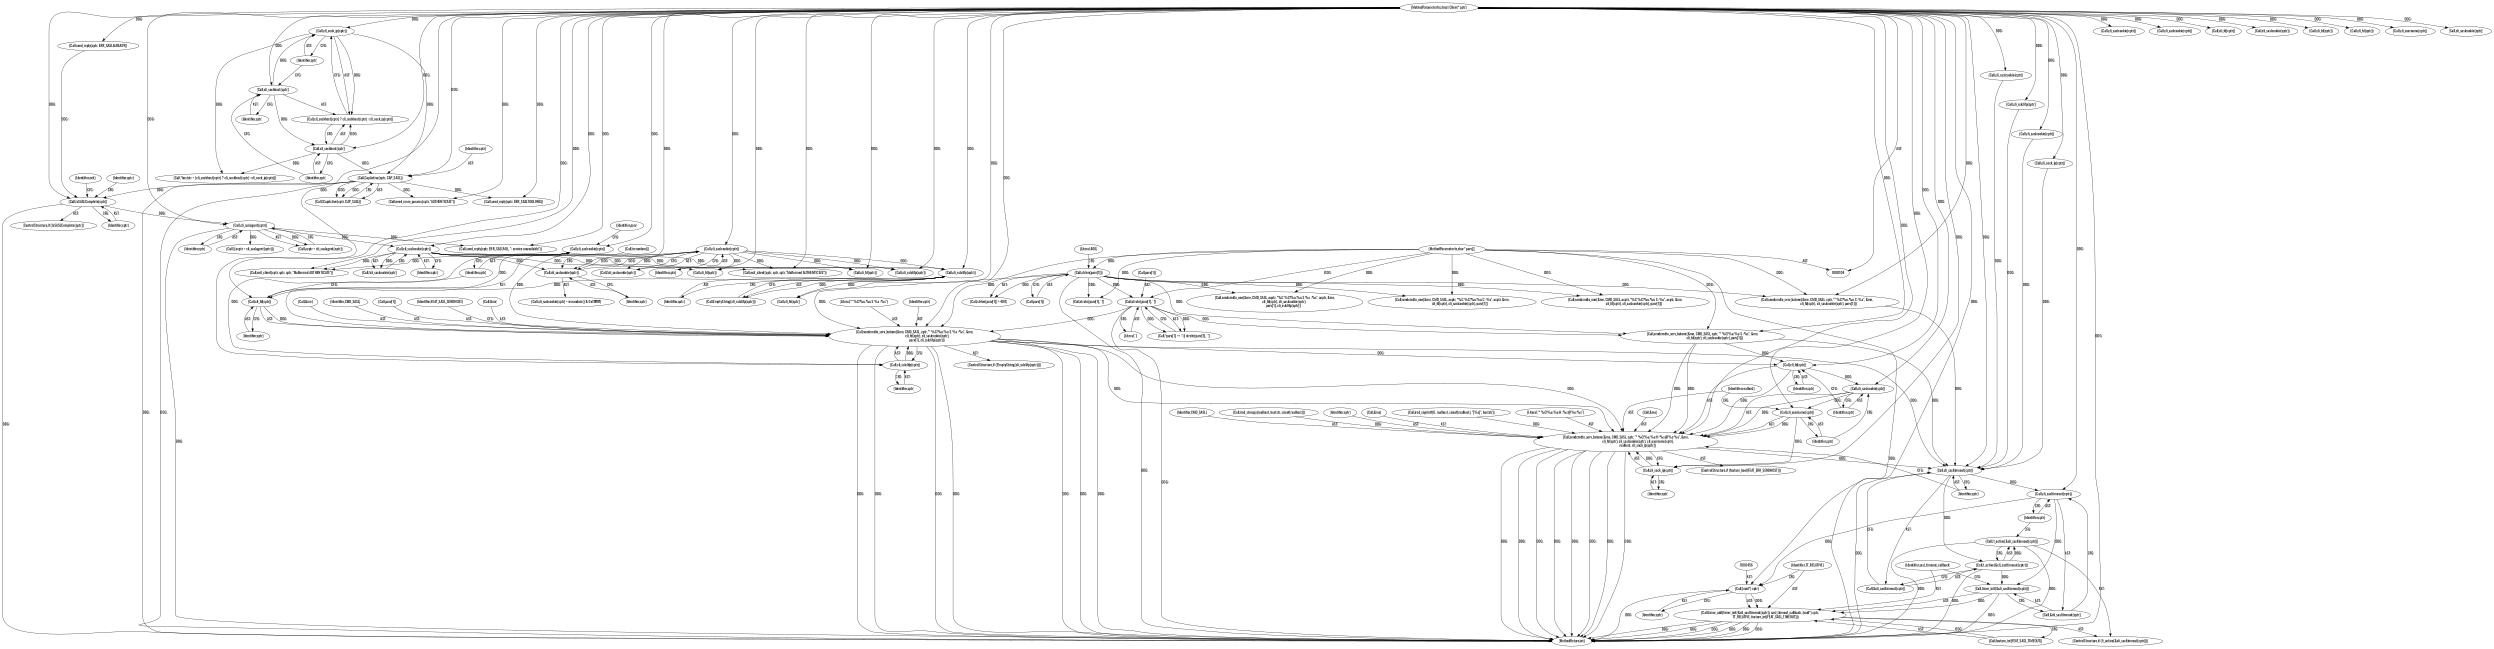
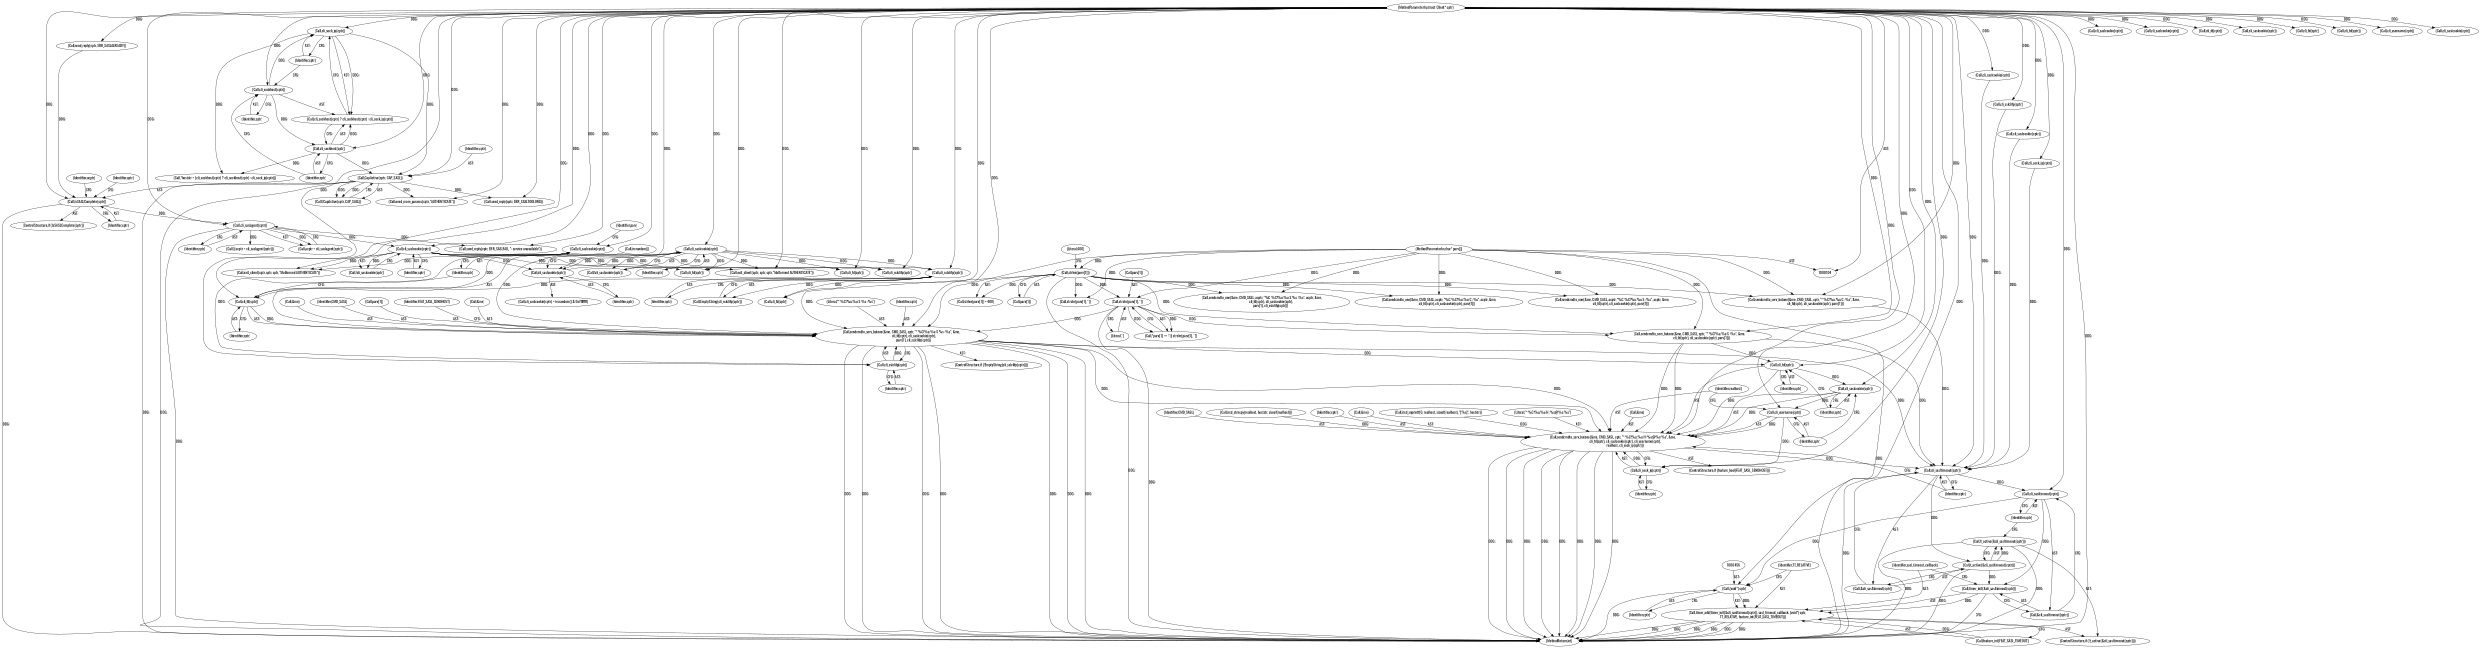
(85, 178) -> (84, 178)
(161, 190) -> (160, 190)
(1741, 471) -> (1729, 471)
(1992, 615) -> (1979, 615)
